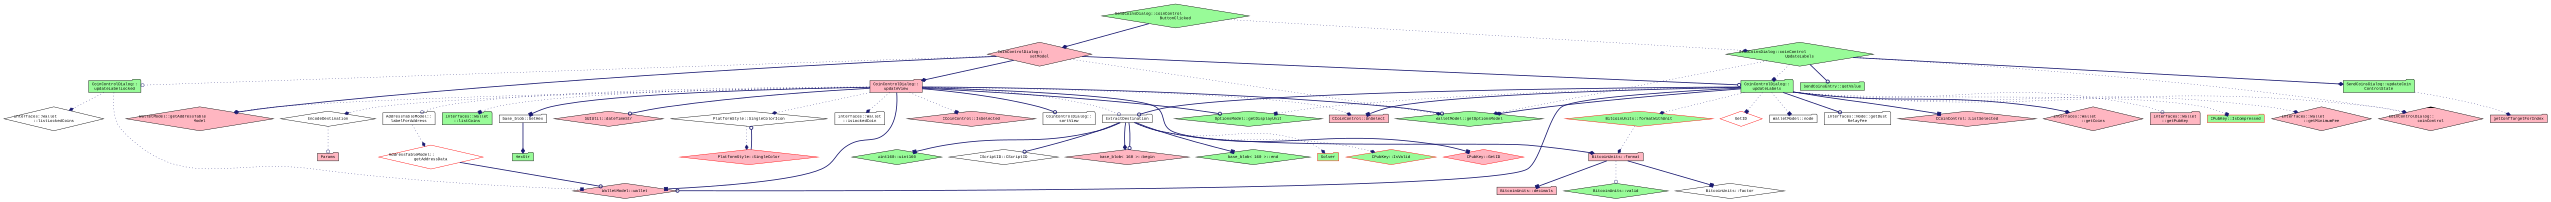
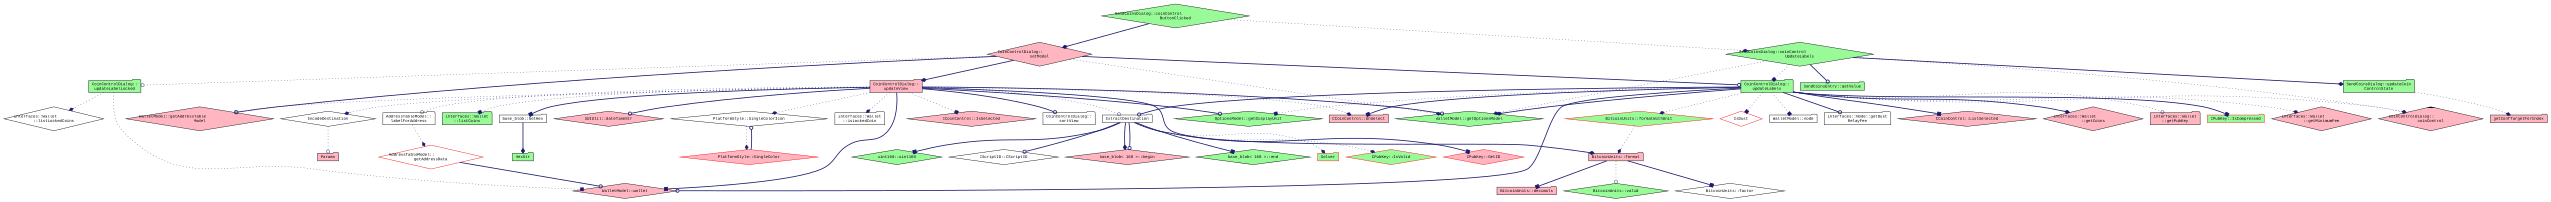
(1999, 97) -> (1999, 97)
(459, 98) -> (459, 98)
(1741, 119) -> (1741, 119)
